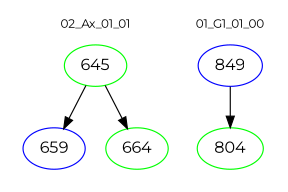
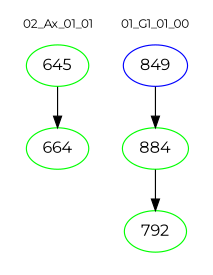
(54, 149) -> none
(230, 149) -> (155, 149)
none -> (155, 231)
